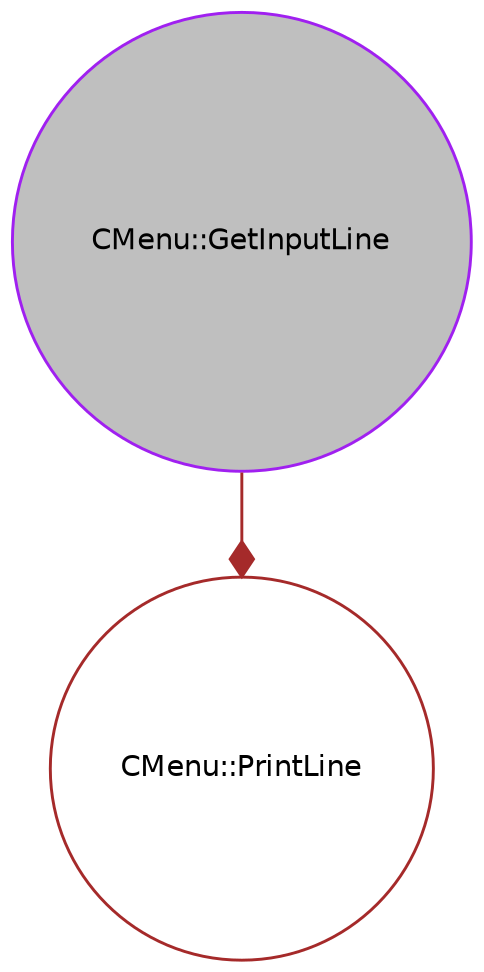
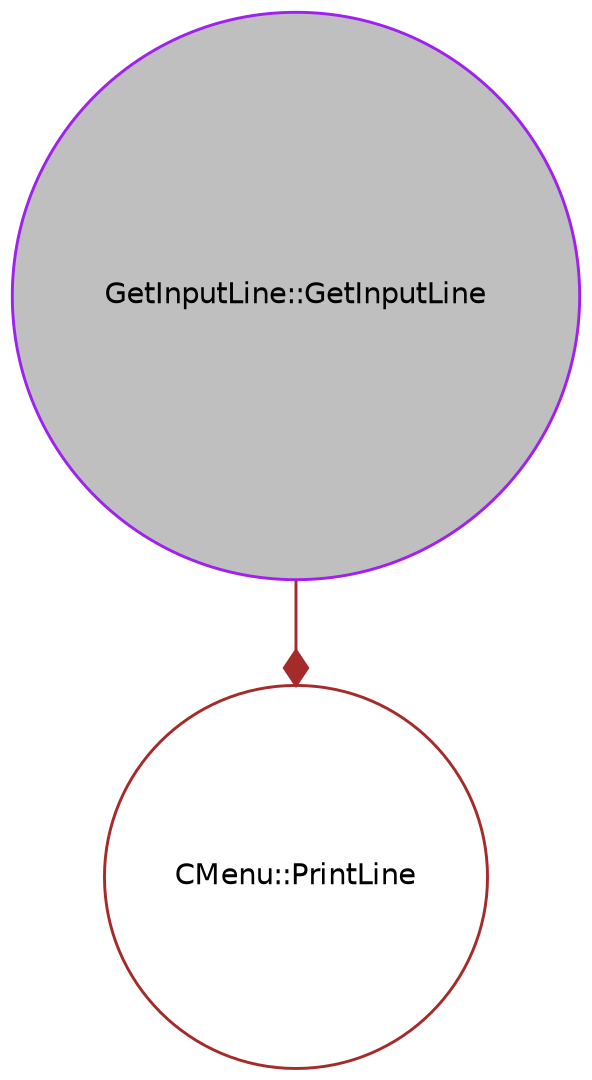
(242, 242) -> (296, 296)
